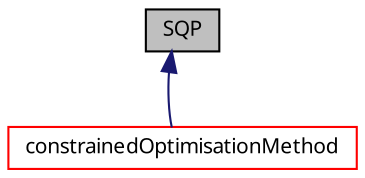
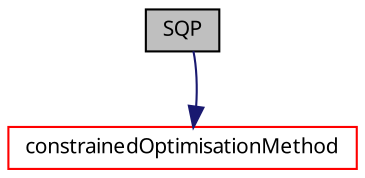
(169, 100) -> (197, 79)
